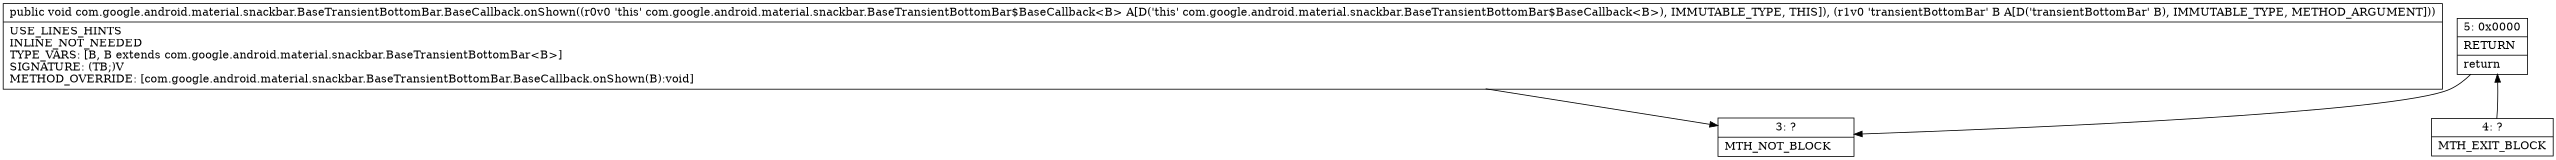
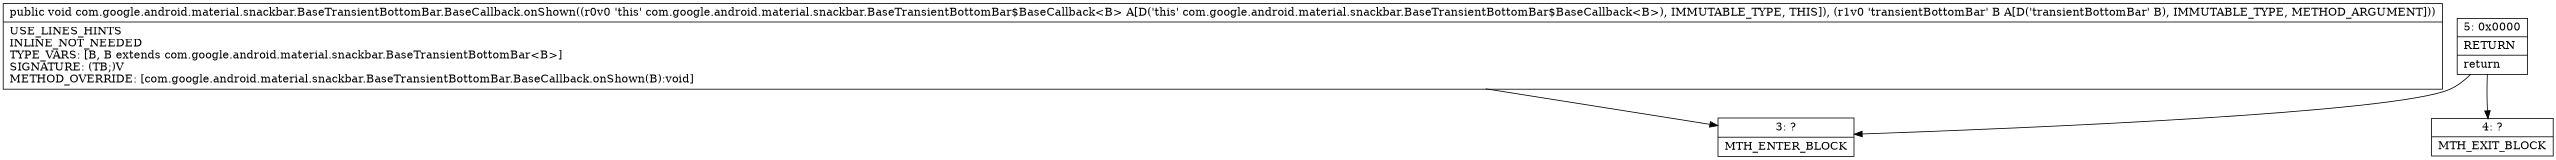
(2498, 101) -> (2487, 92)
(1778, 146) -> (1786, 146)
